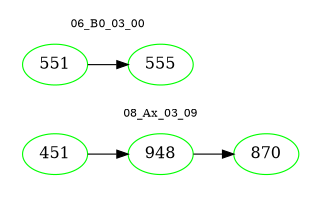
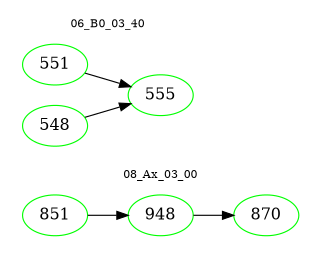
(108, 24) -> (108, 24)
(161, 114) -> (161, 175)
none -> (55, 126)
(55, 154) -> (55, 215)
